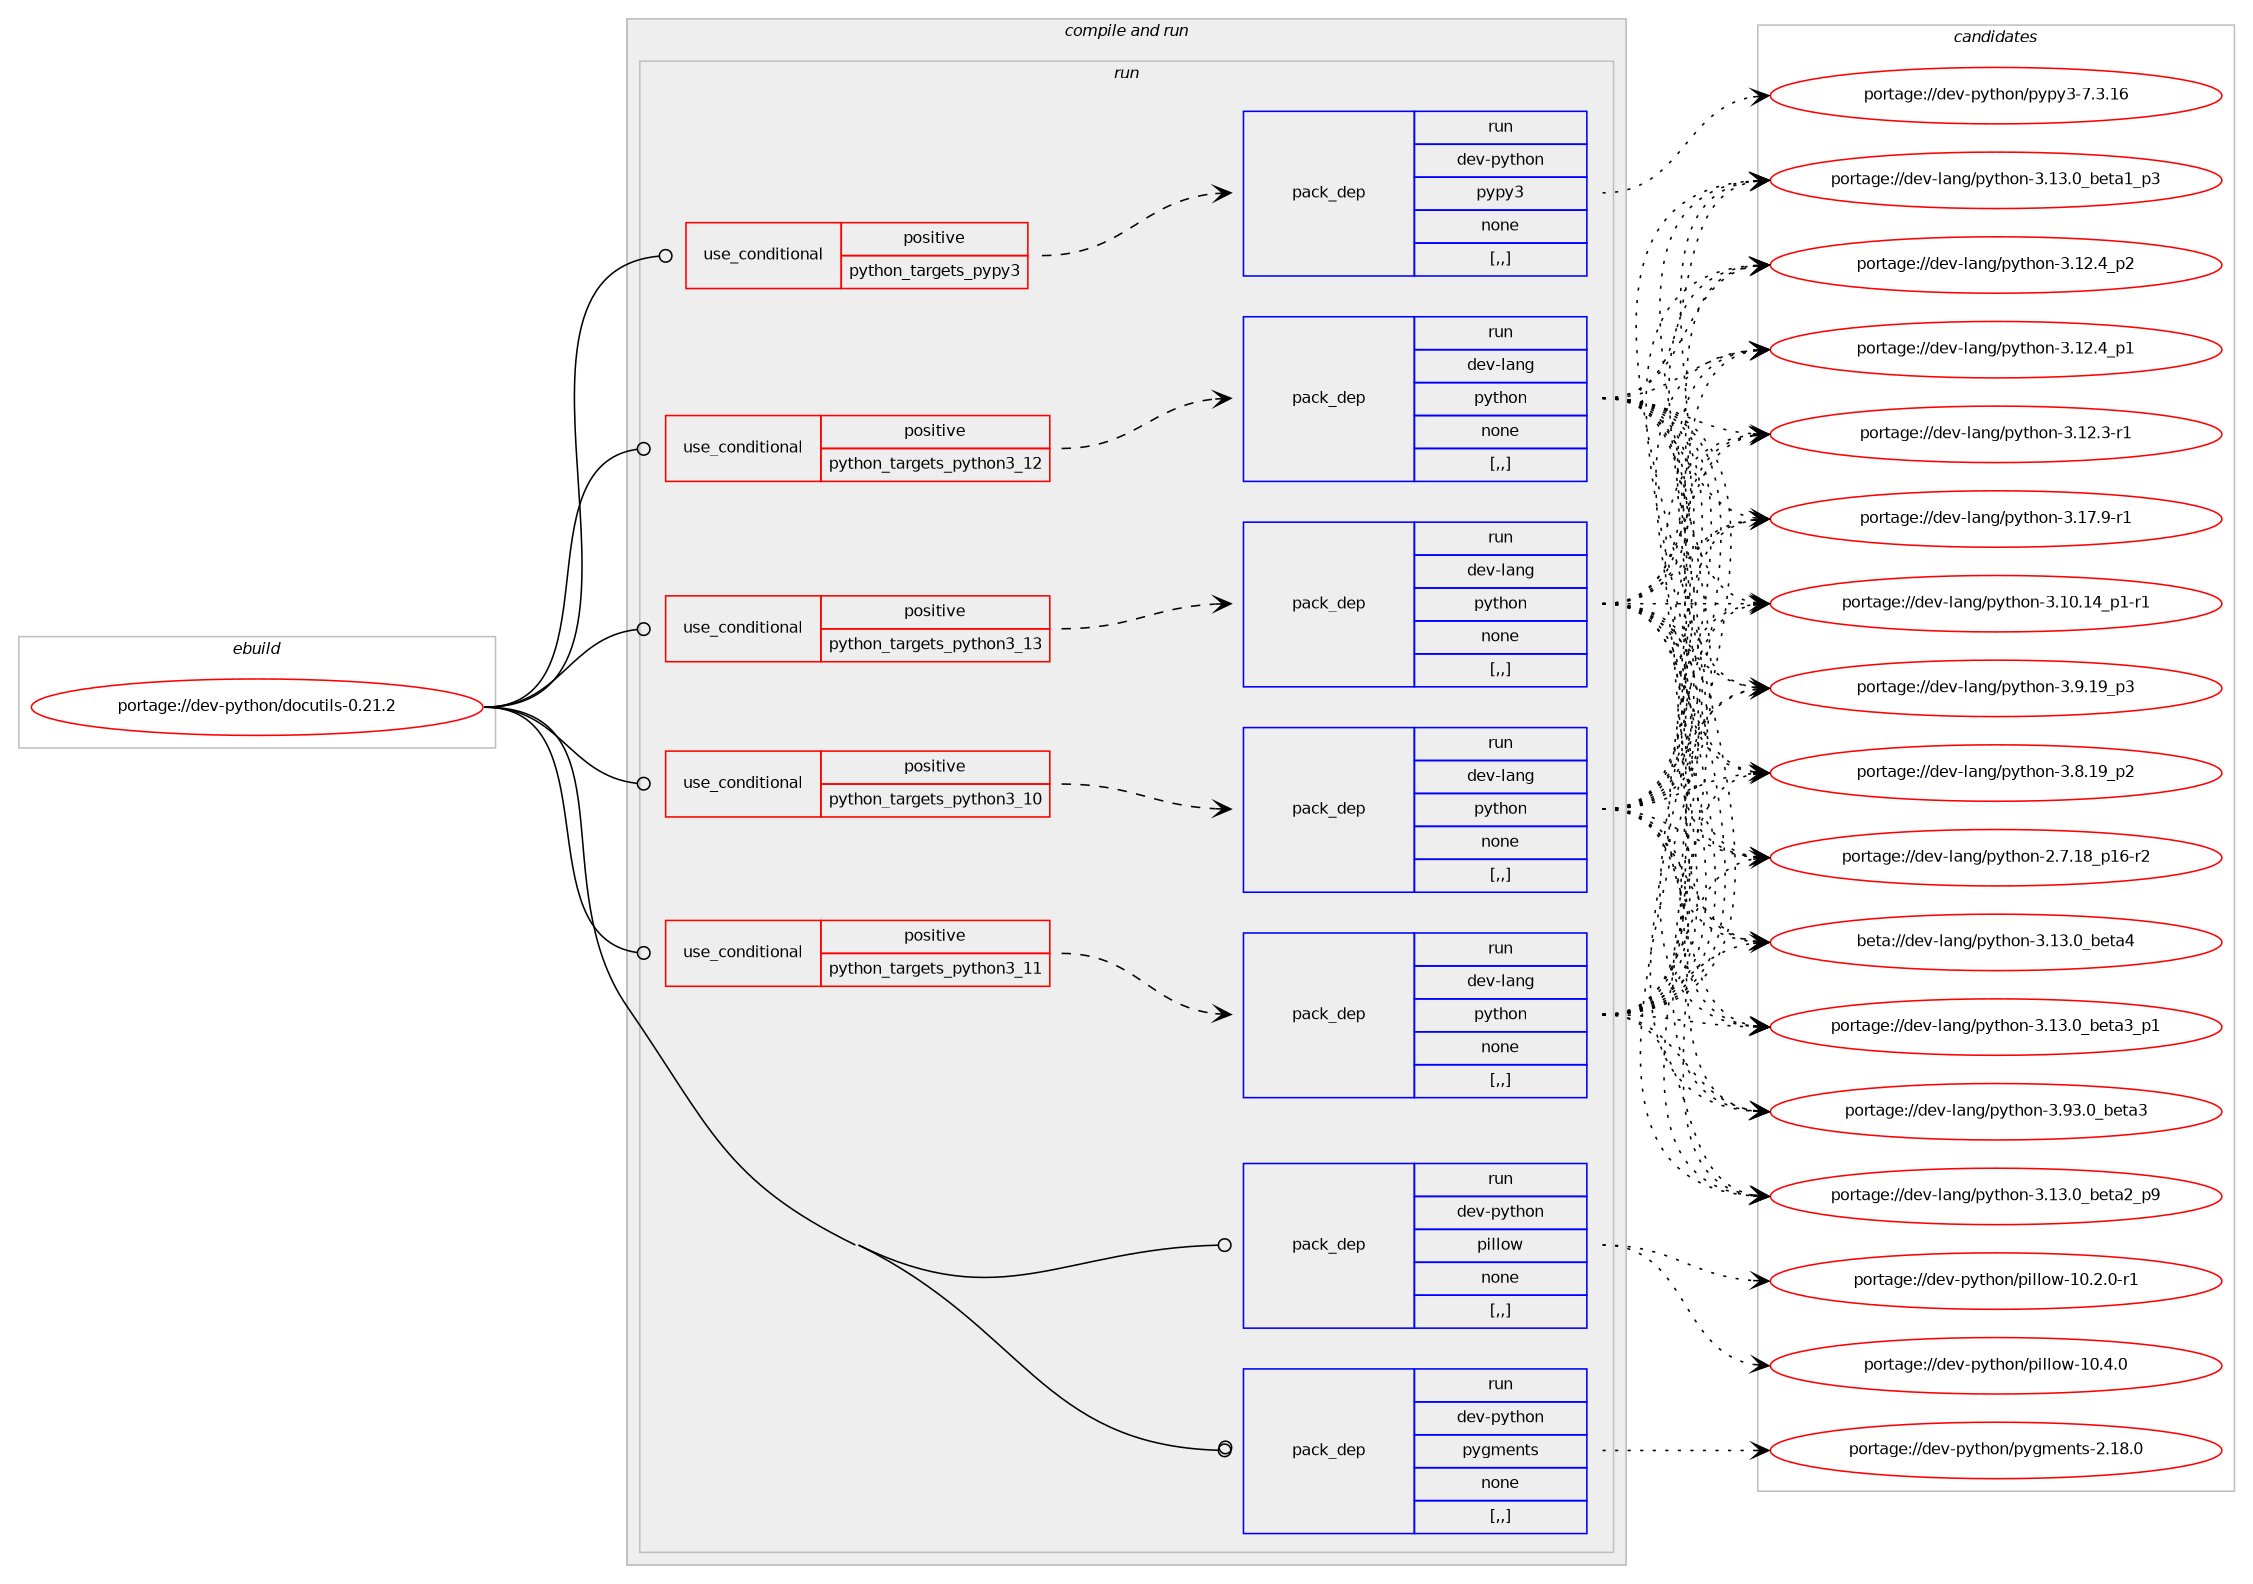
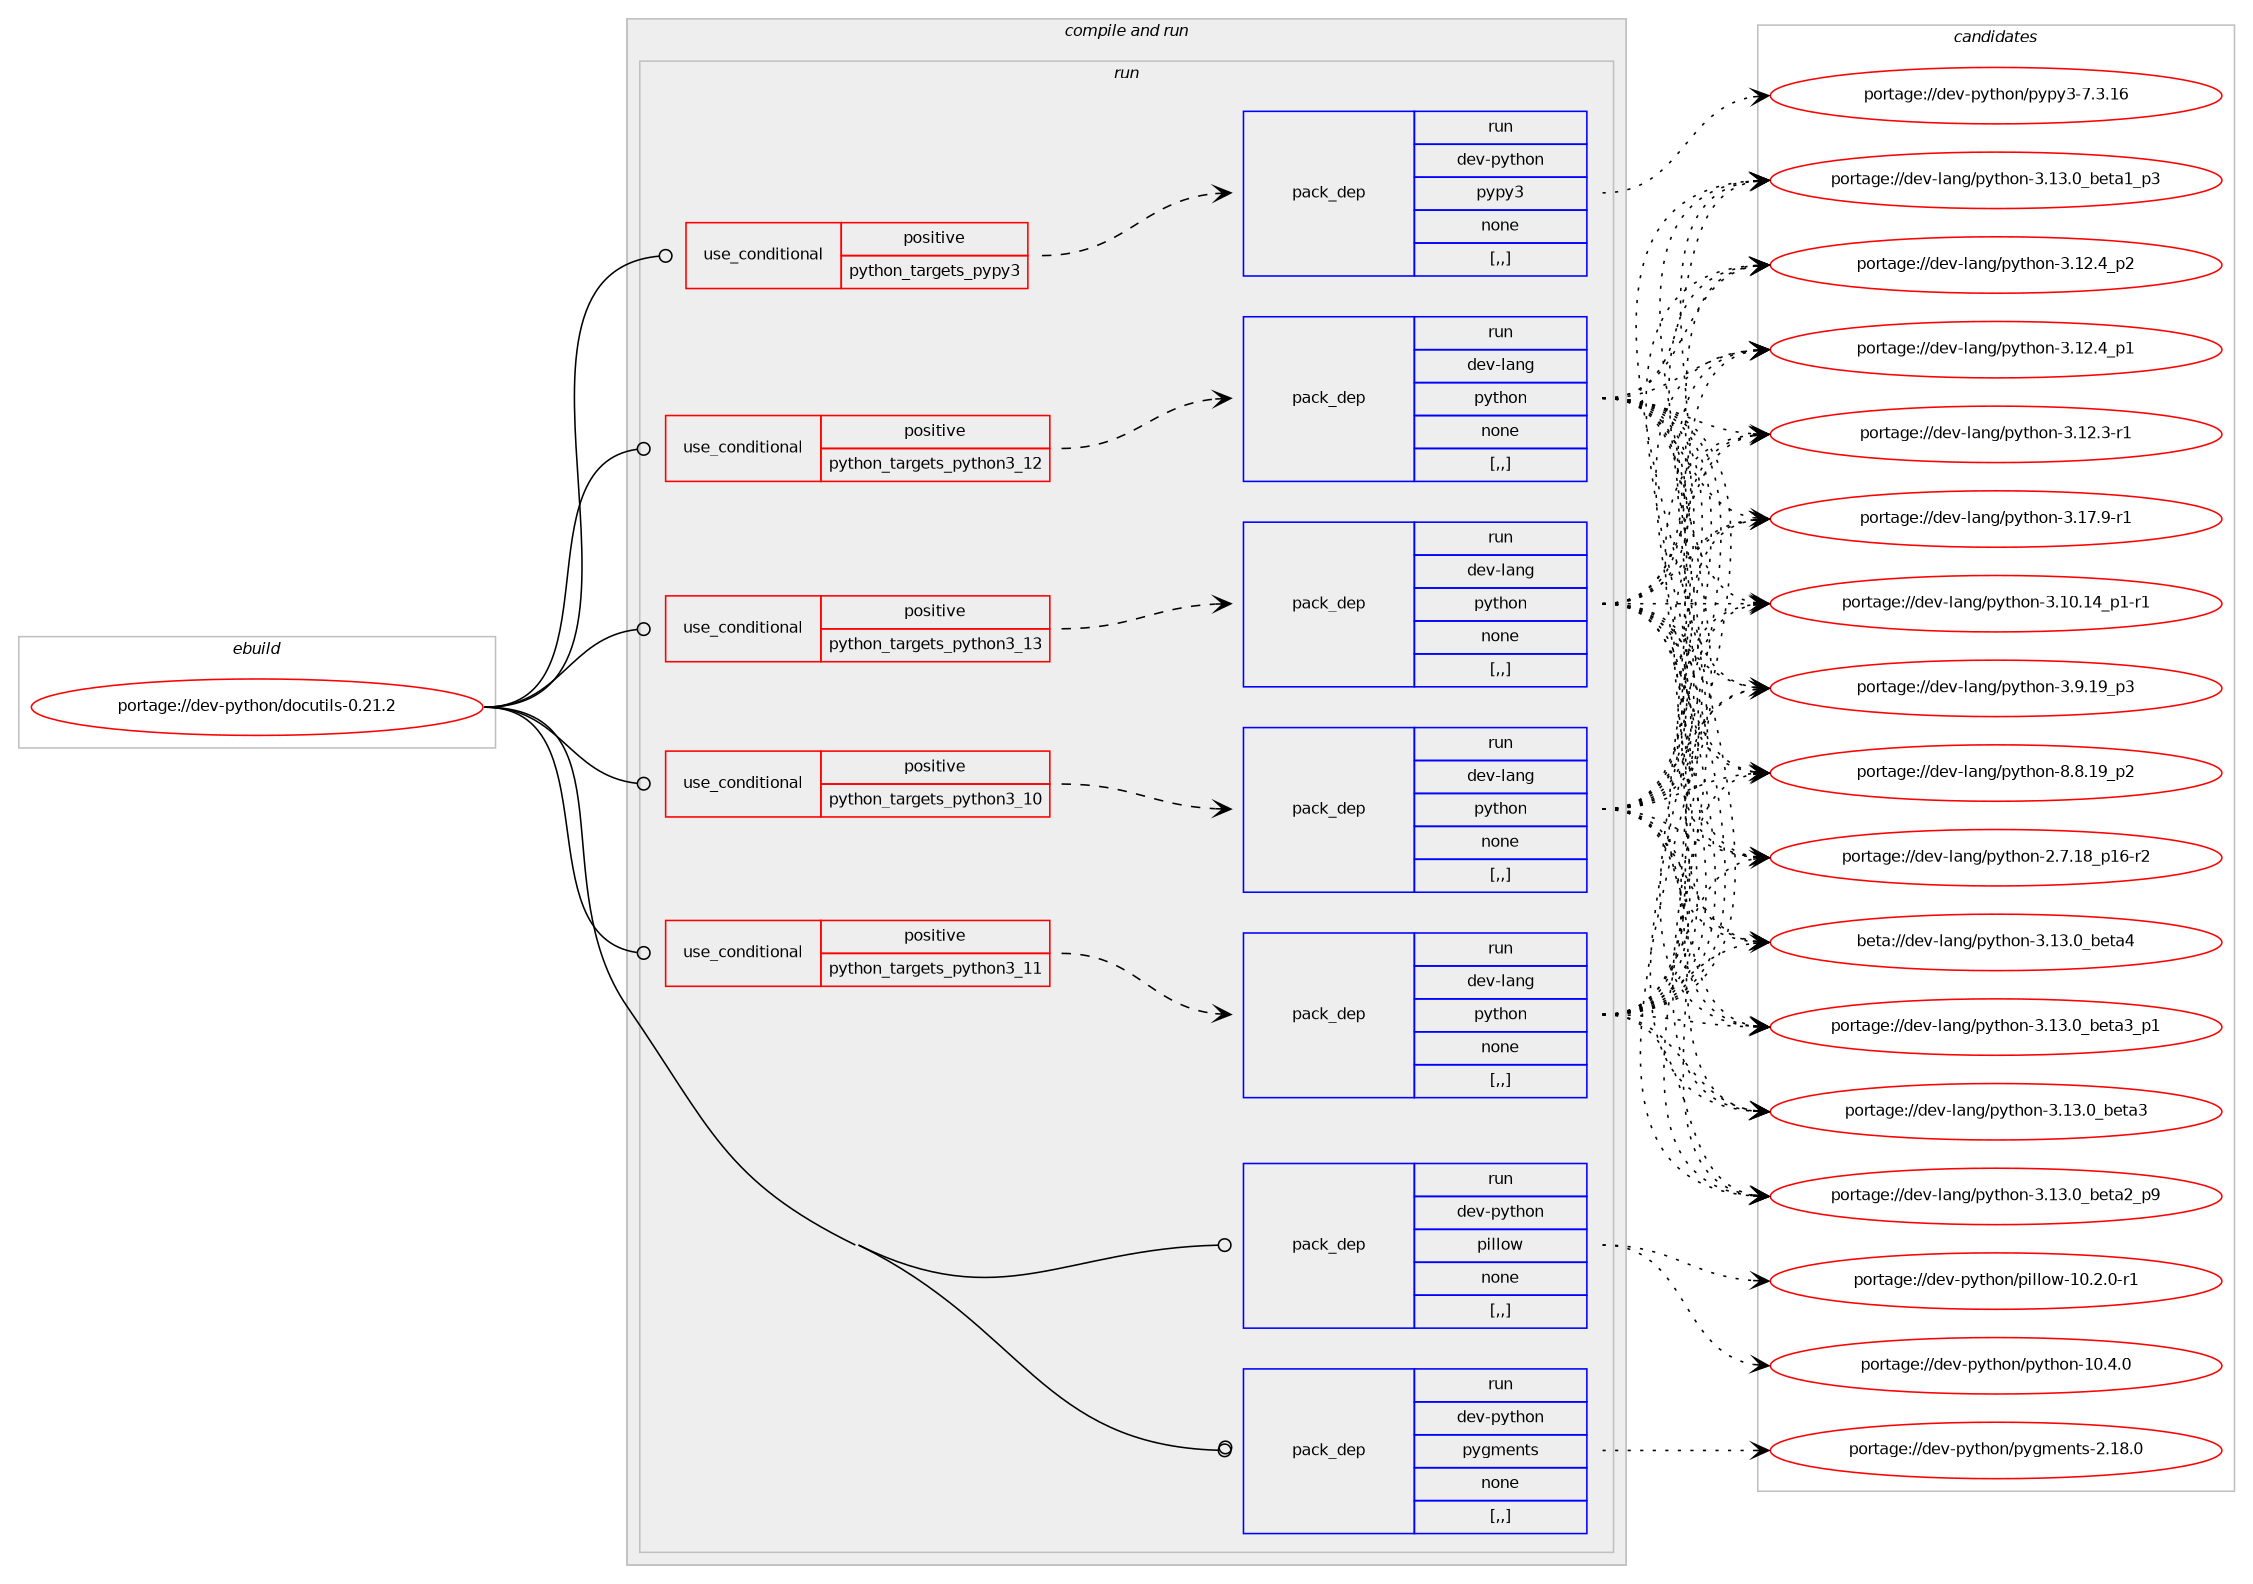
(1996, 773) -> (1996, 773)
(1996, 1112) -> (1996, 1112)
(1996, 1366) -> (1996, 1366)
